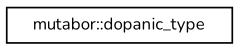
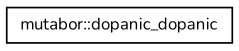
(120, 25) -> (120, 25)
